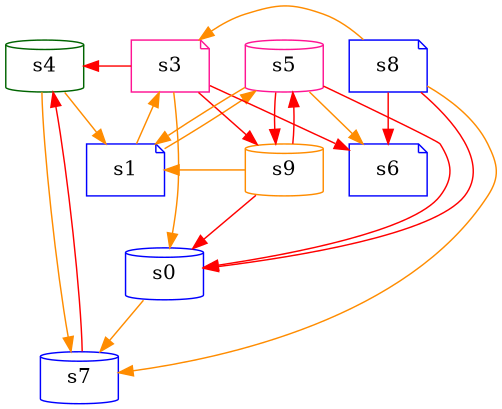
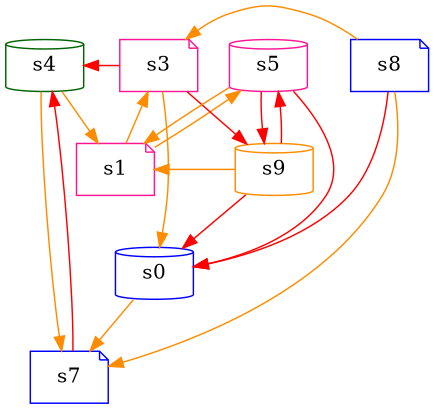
(126, 170) -> (115, 169)
(388, 170) -> none
(79, 378) -> (69, 377)
